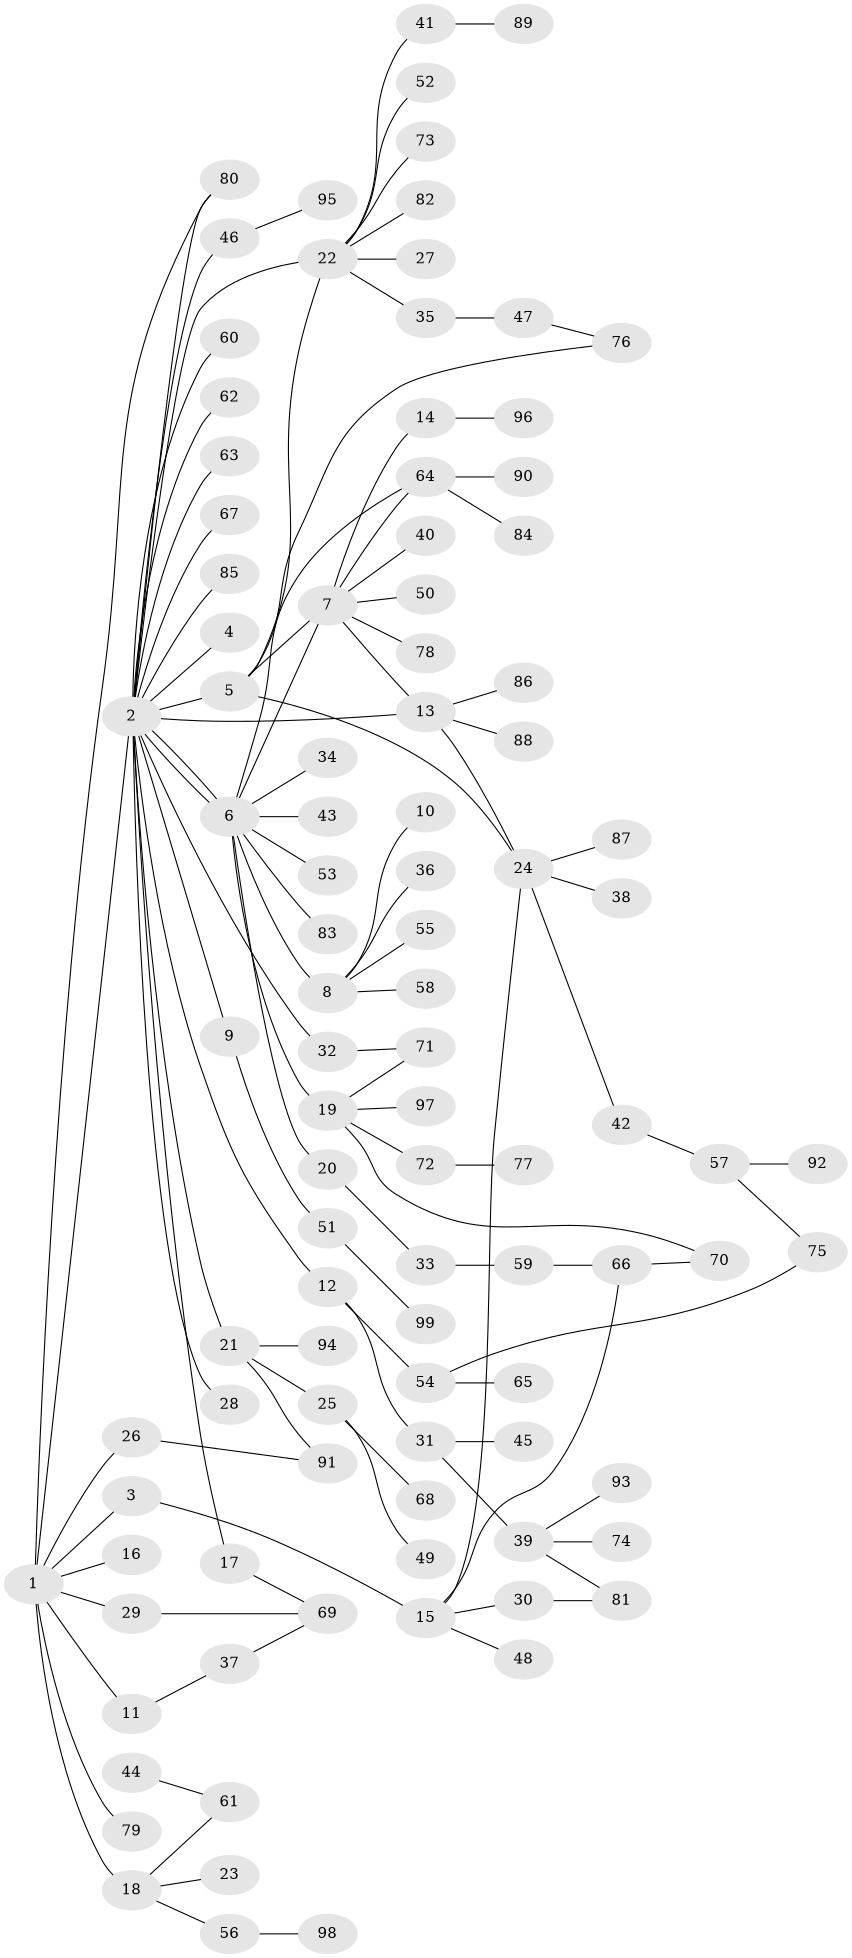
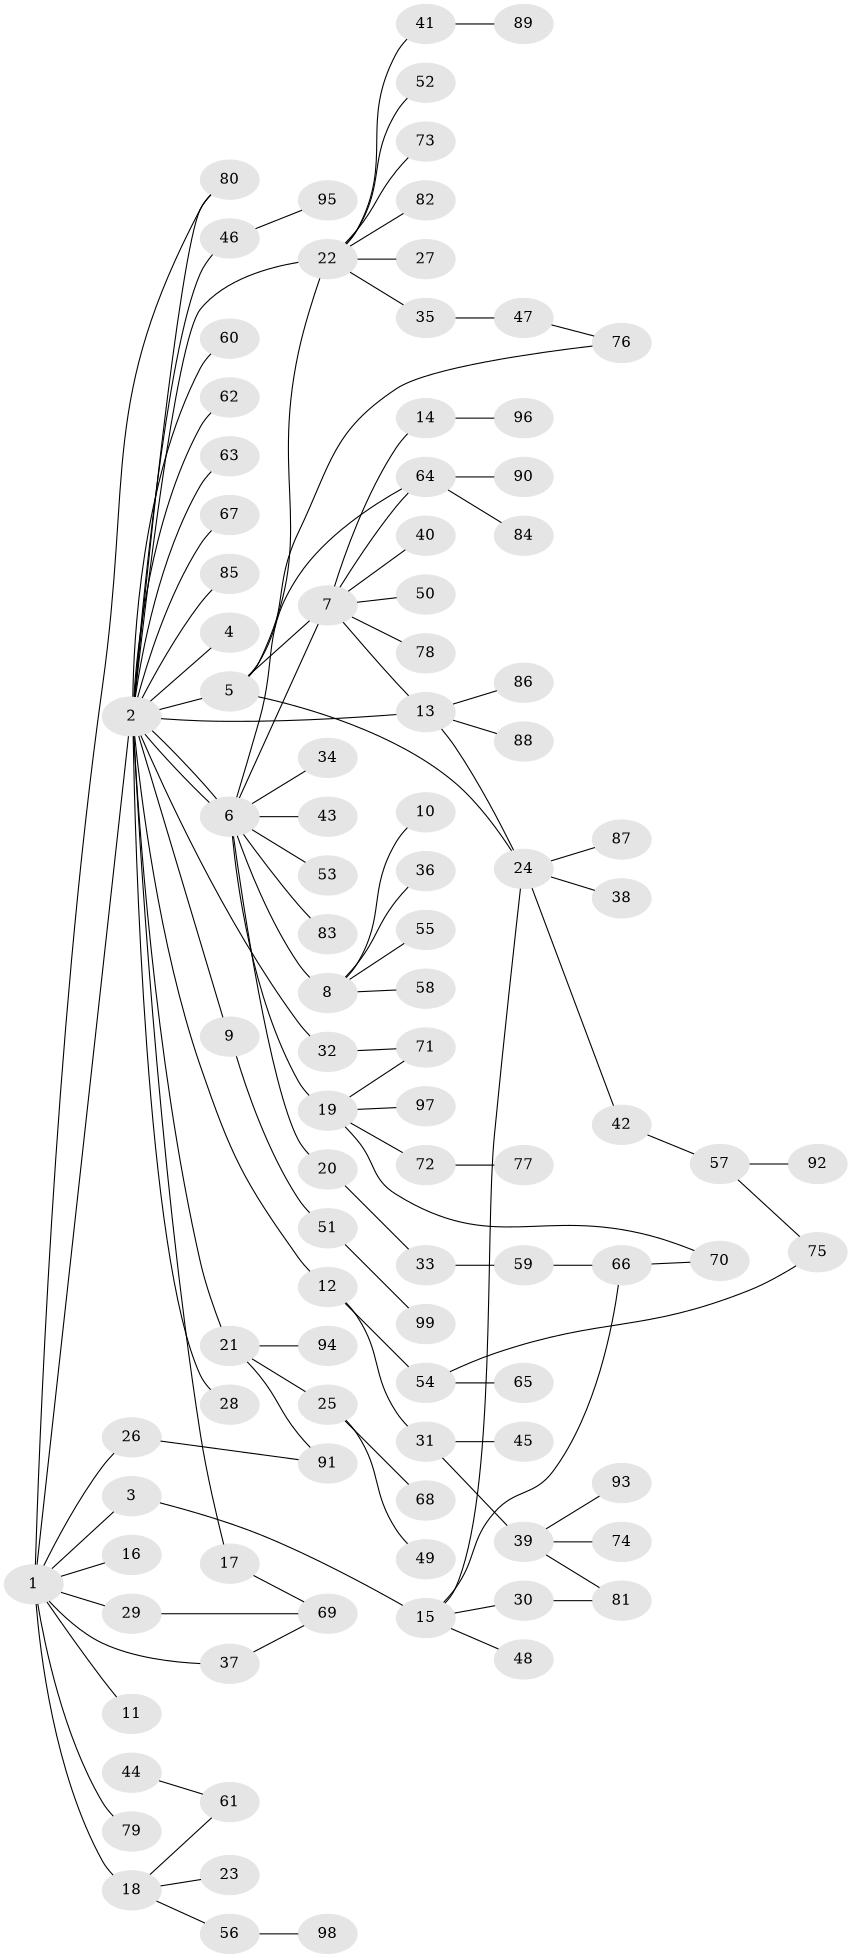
(181, 1689) -> (117, 1649)
